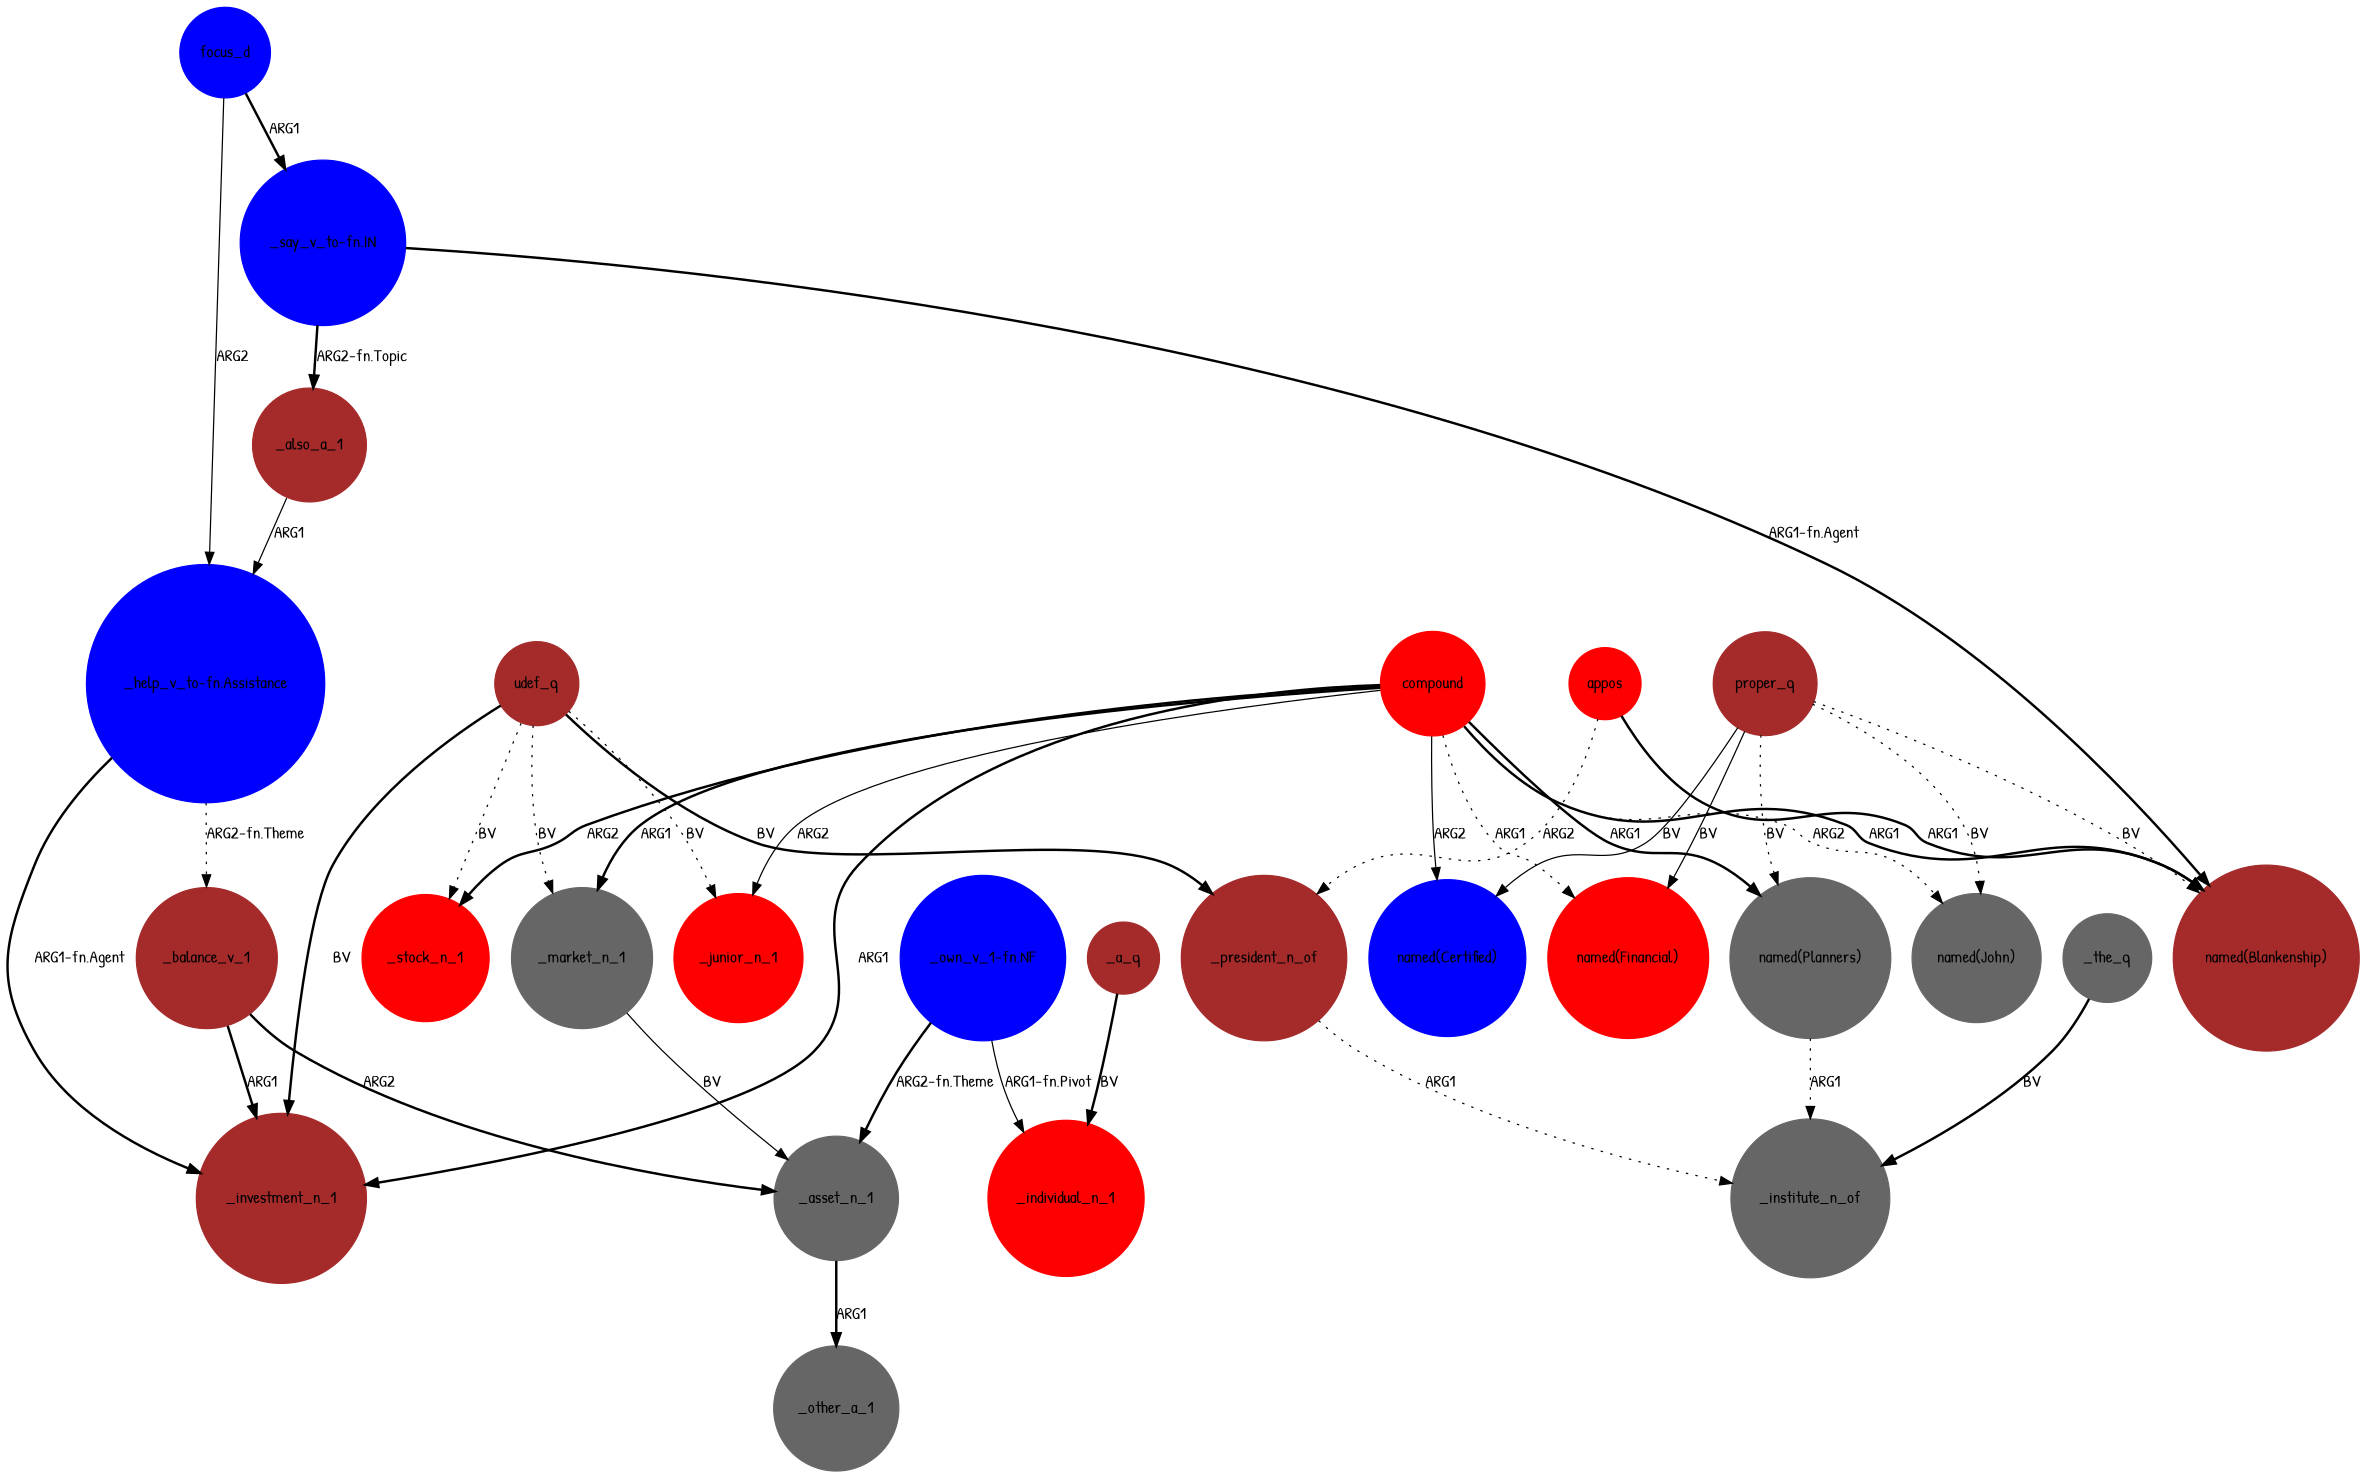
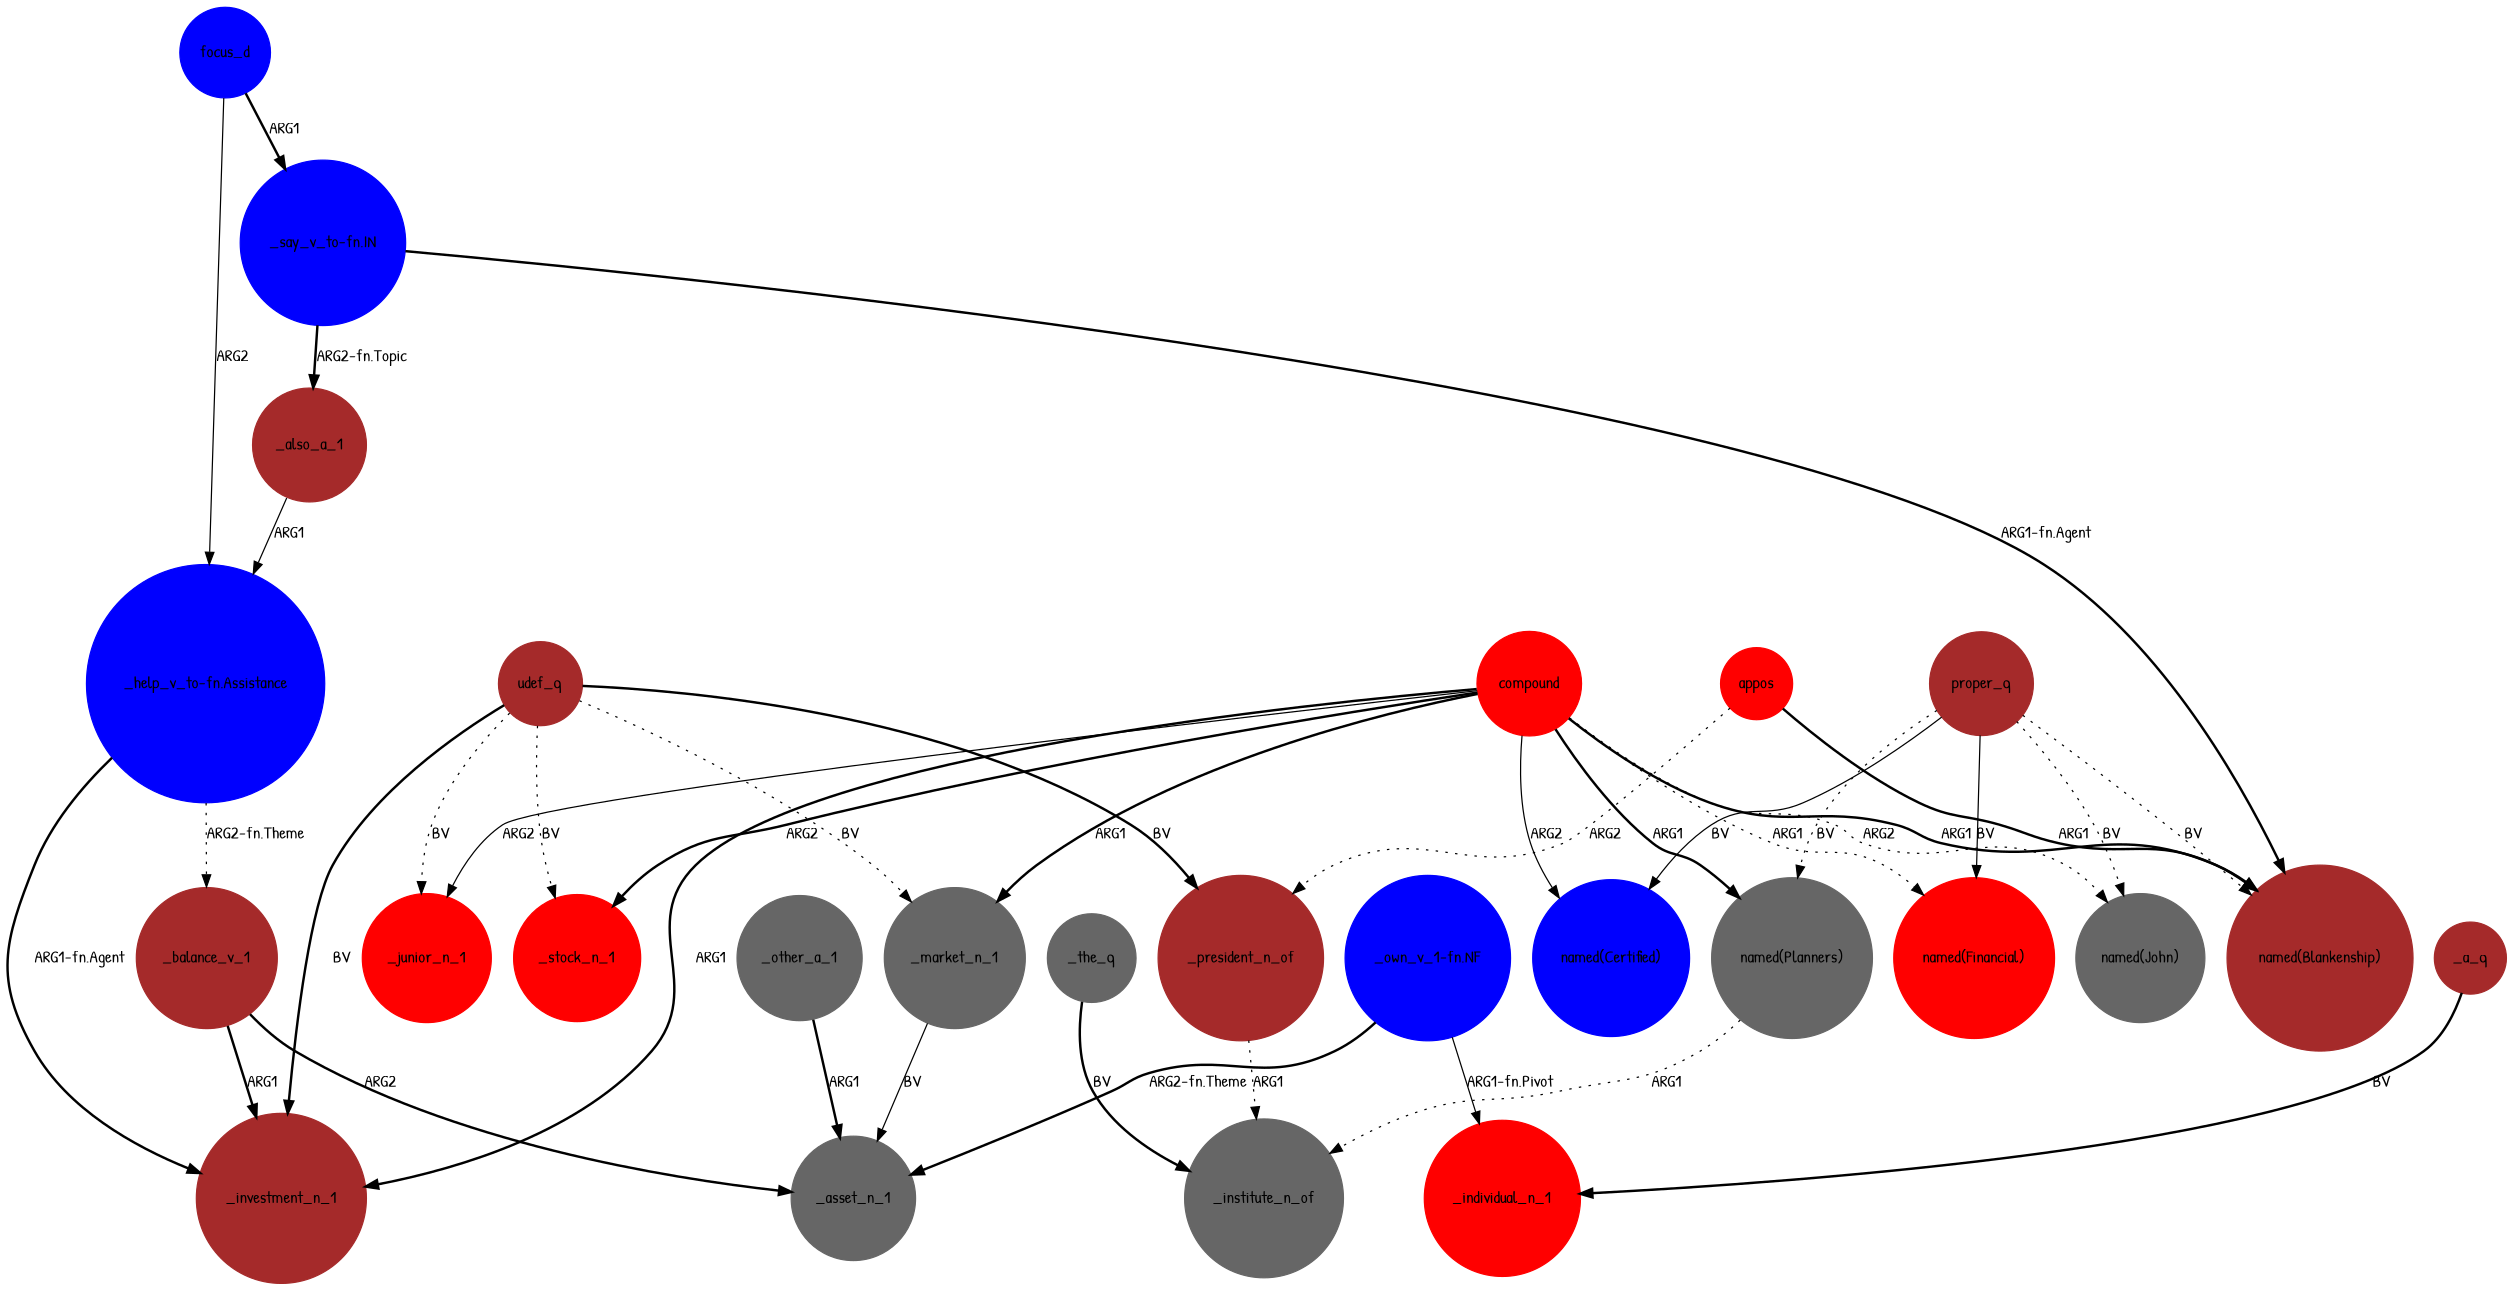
(836, 1297) -> (825, 1073)
